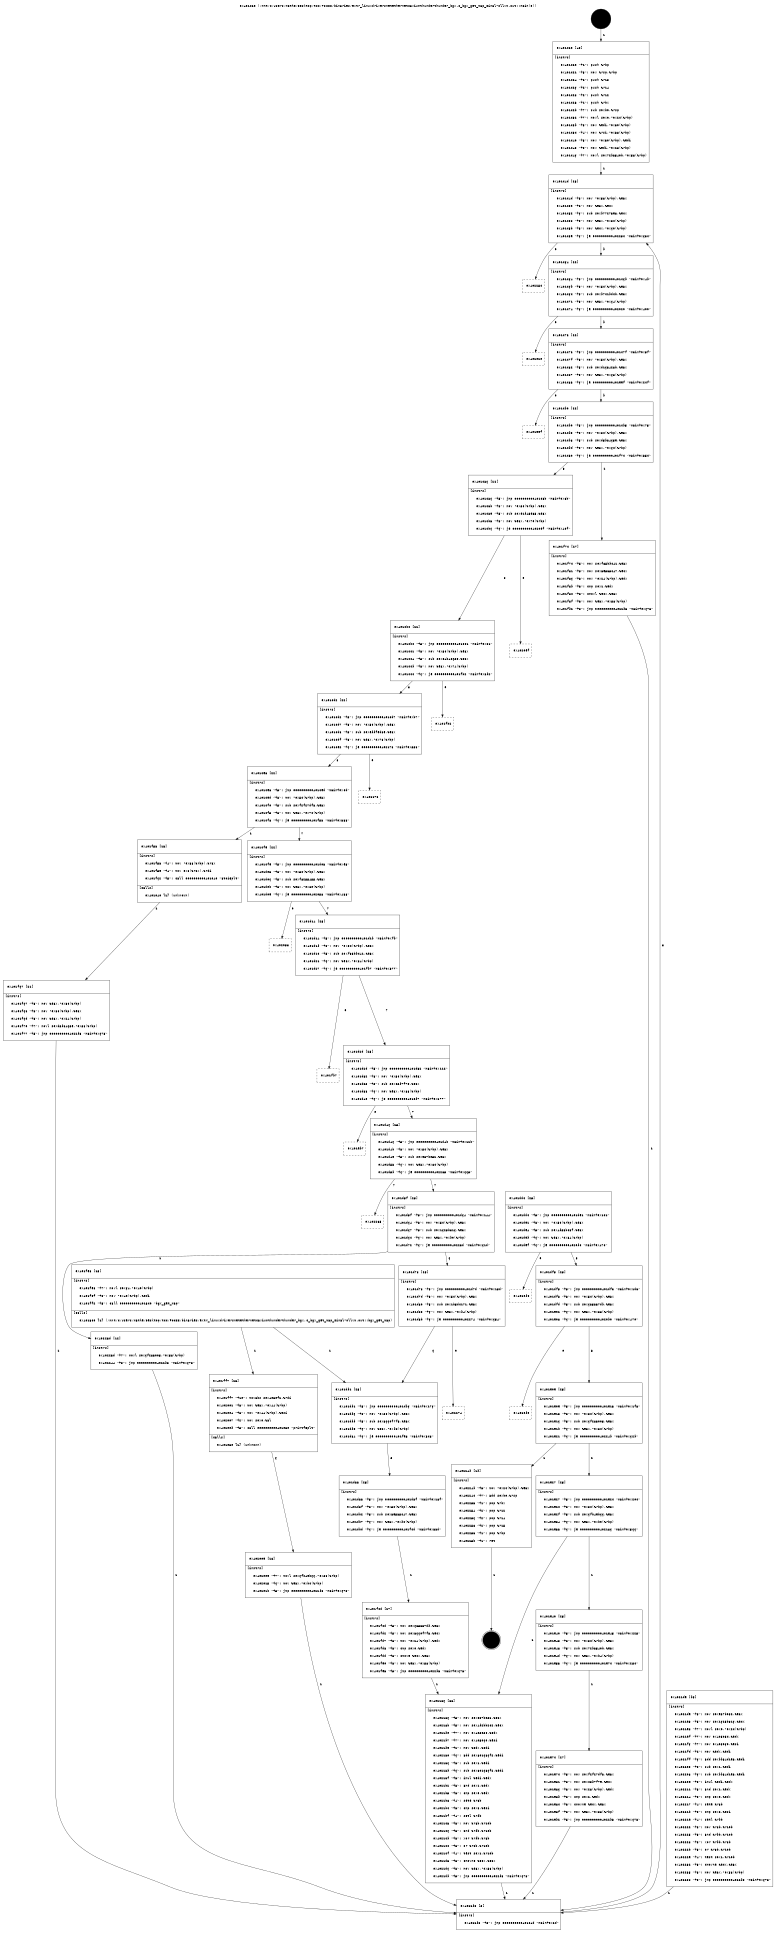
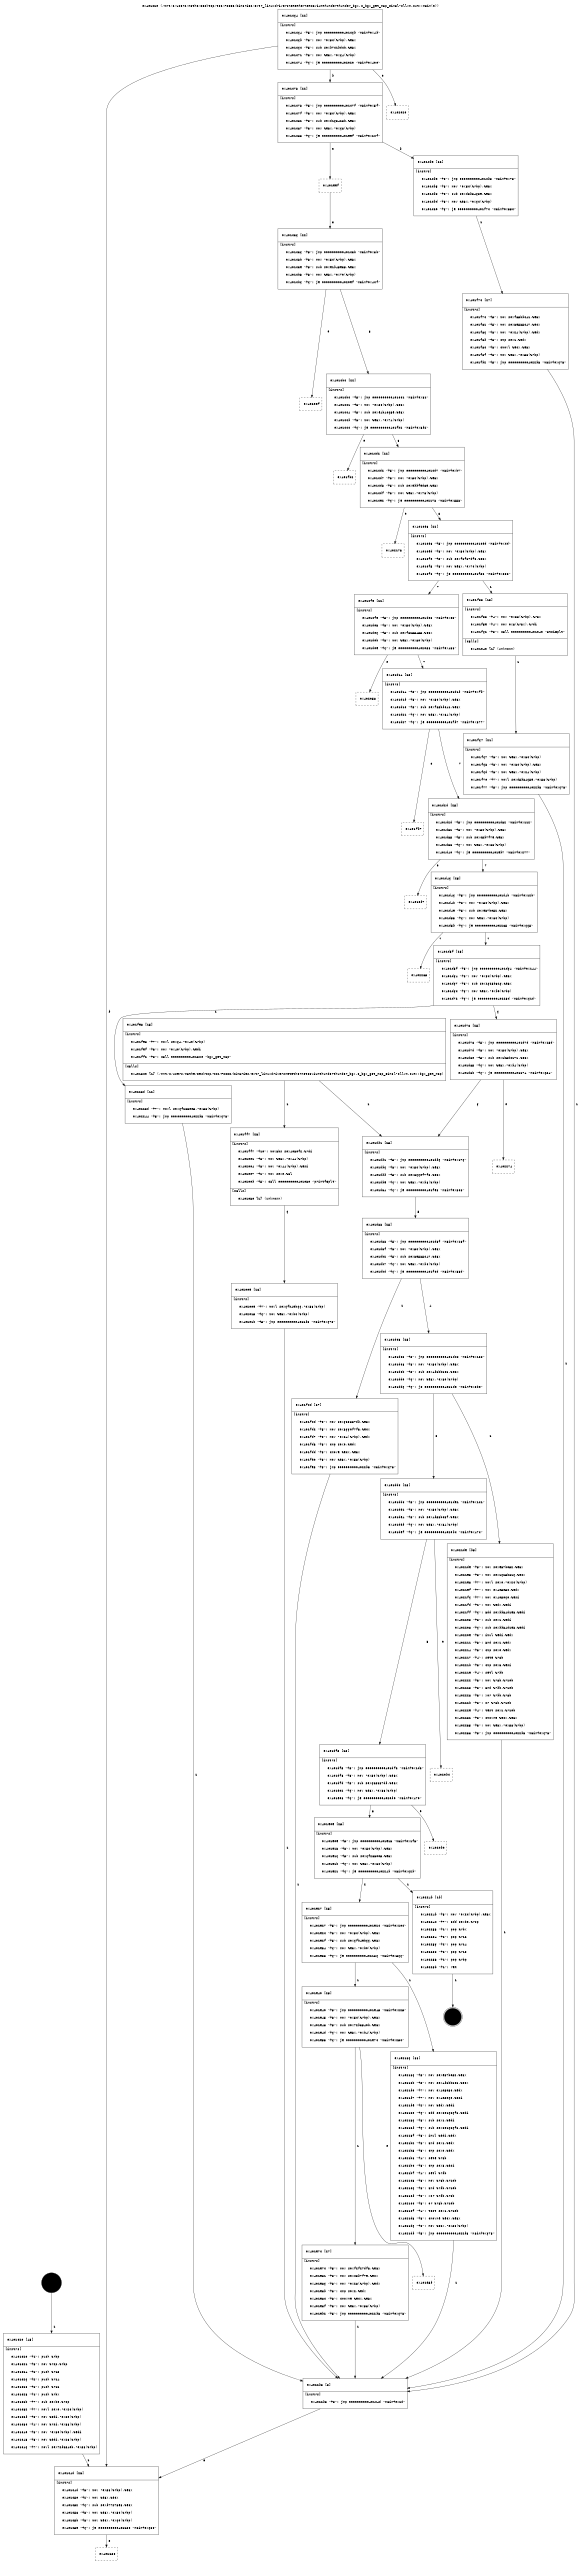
(601, 248) -> (106, 1193)
(562, 468) -> (330, 209)
none -> (434, 1364)
(434, 1685) -> (295, 1930)
none -> (424, 2283)
